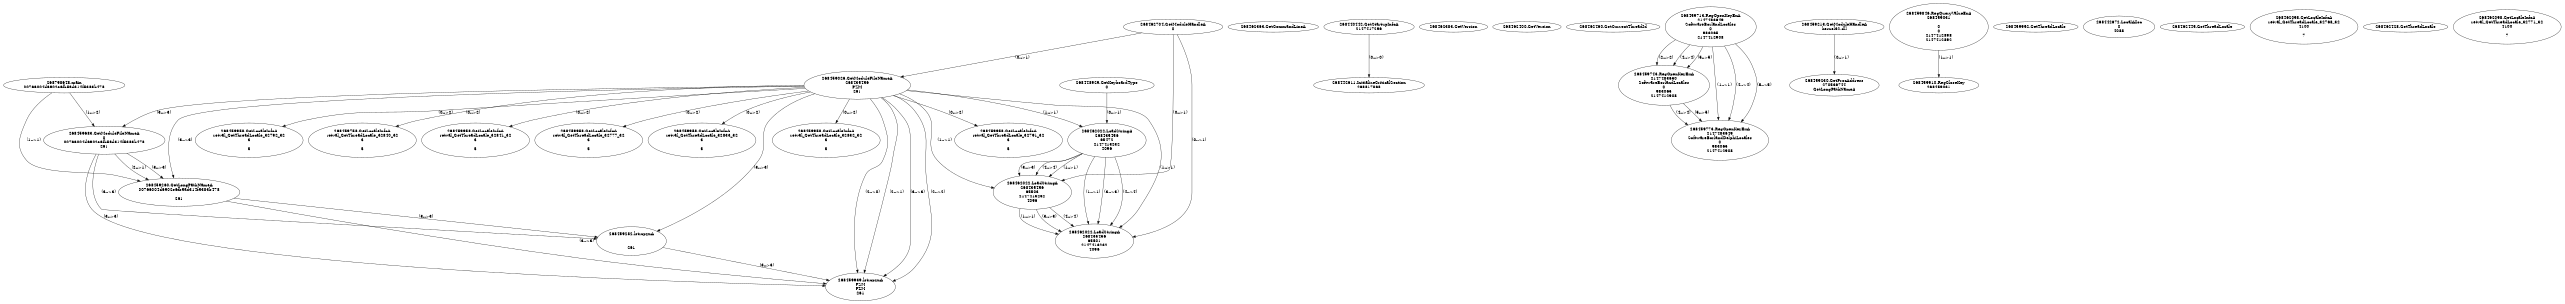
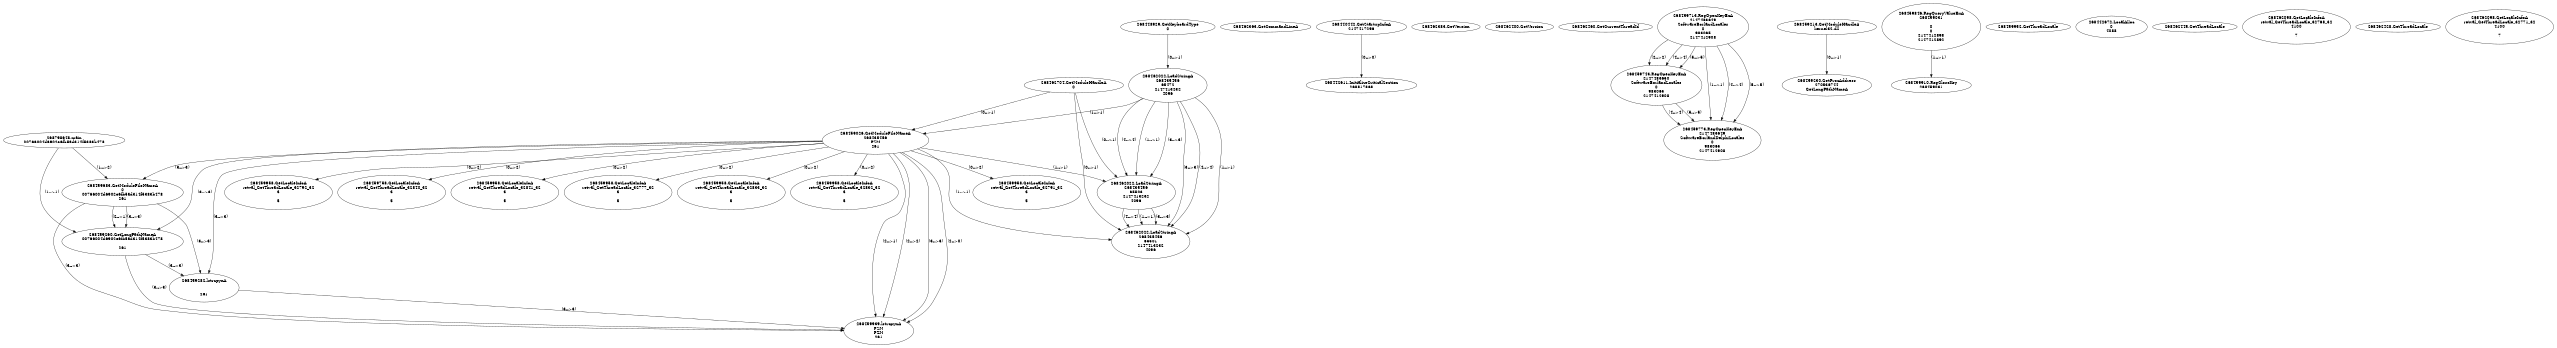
(995, 103) -> (1035, 119)
